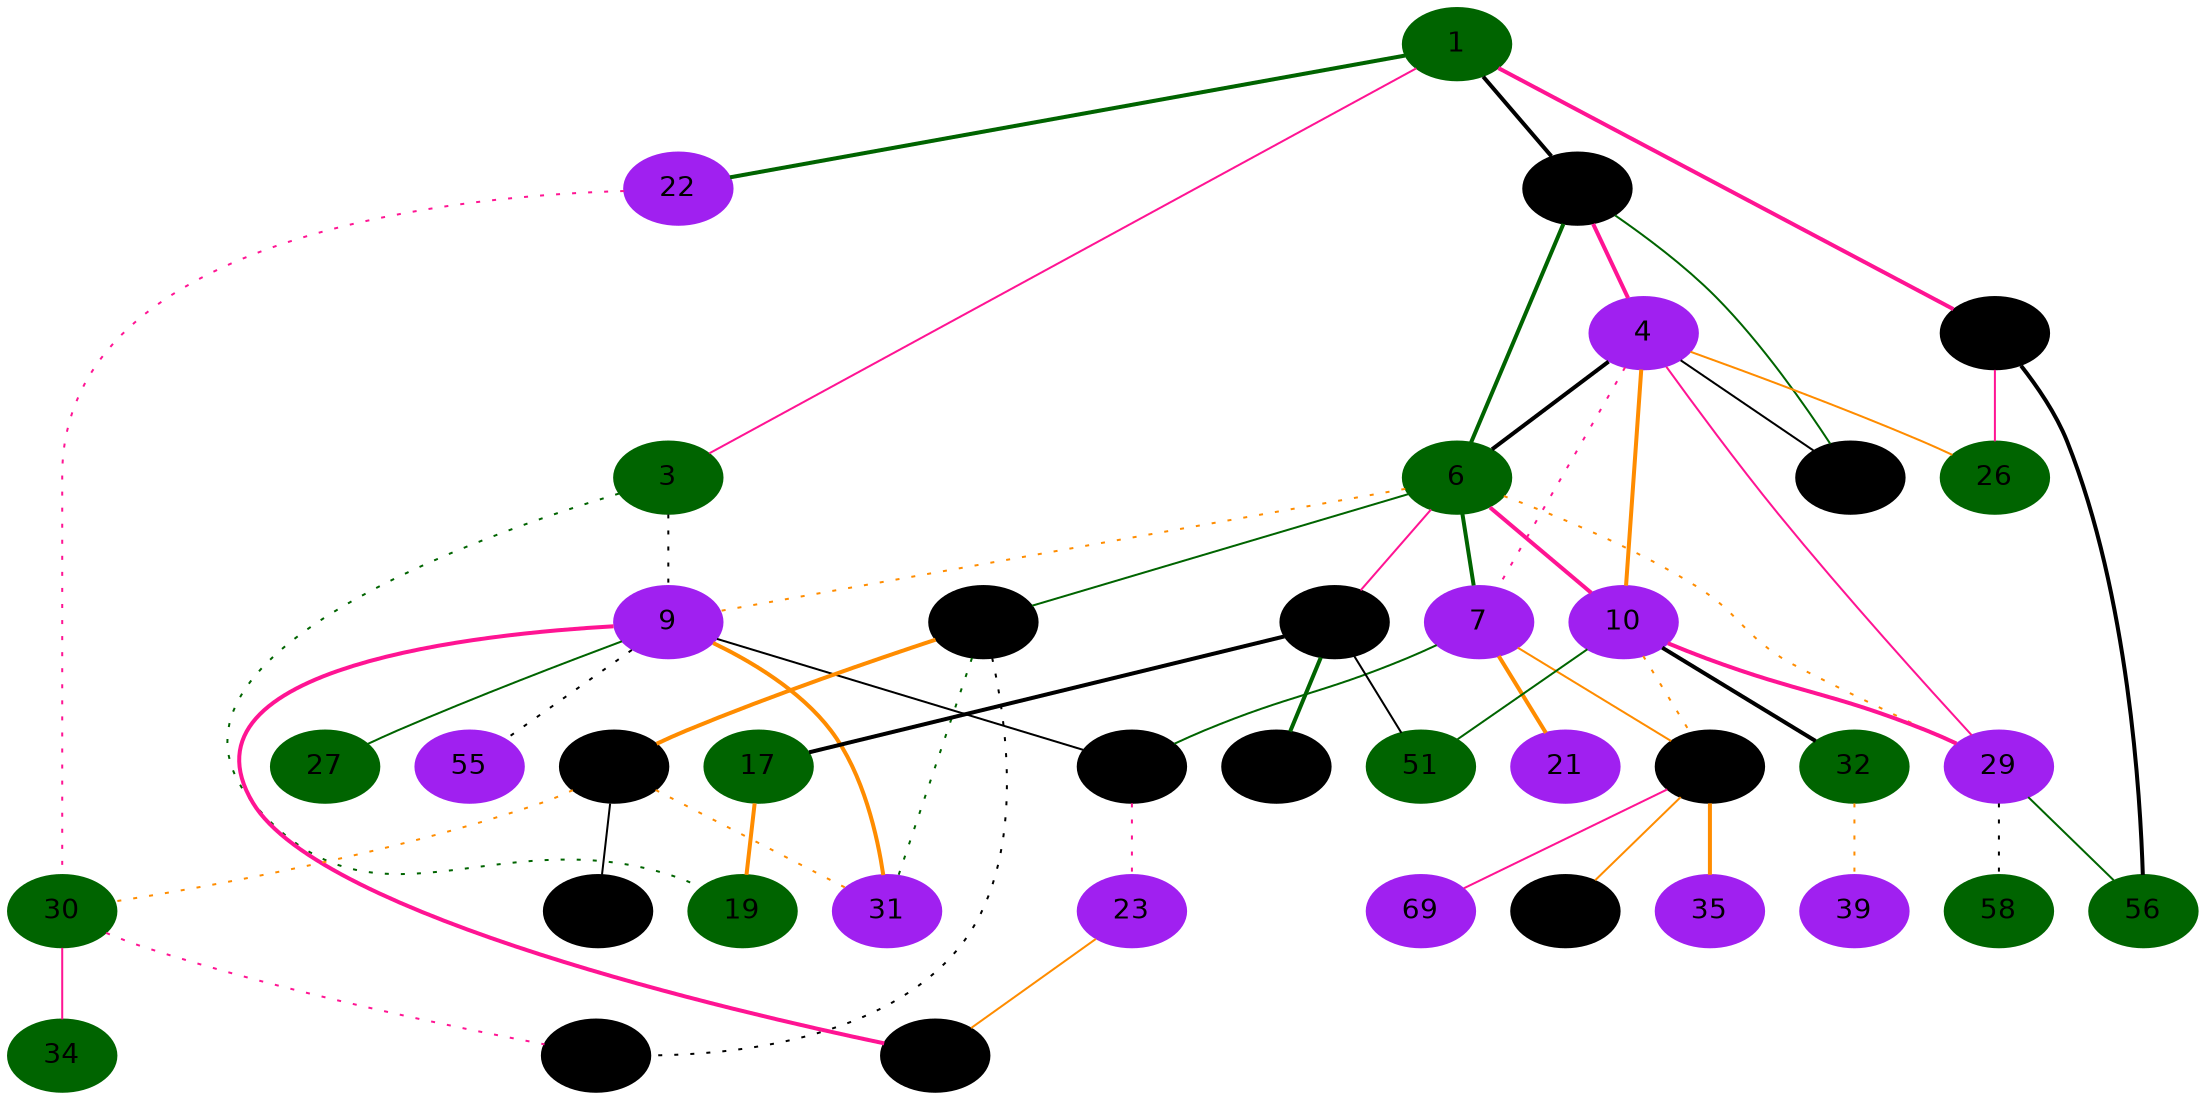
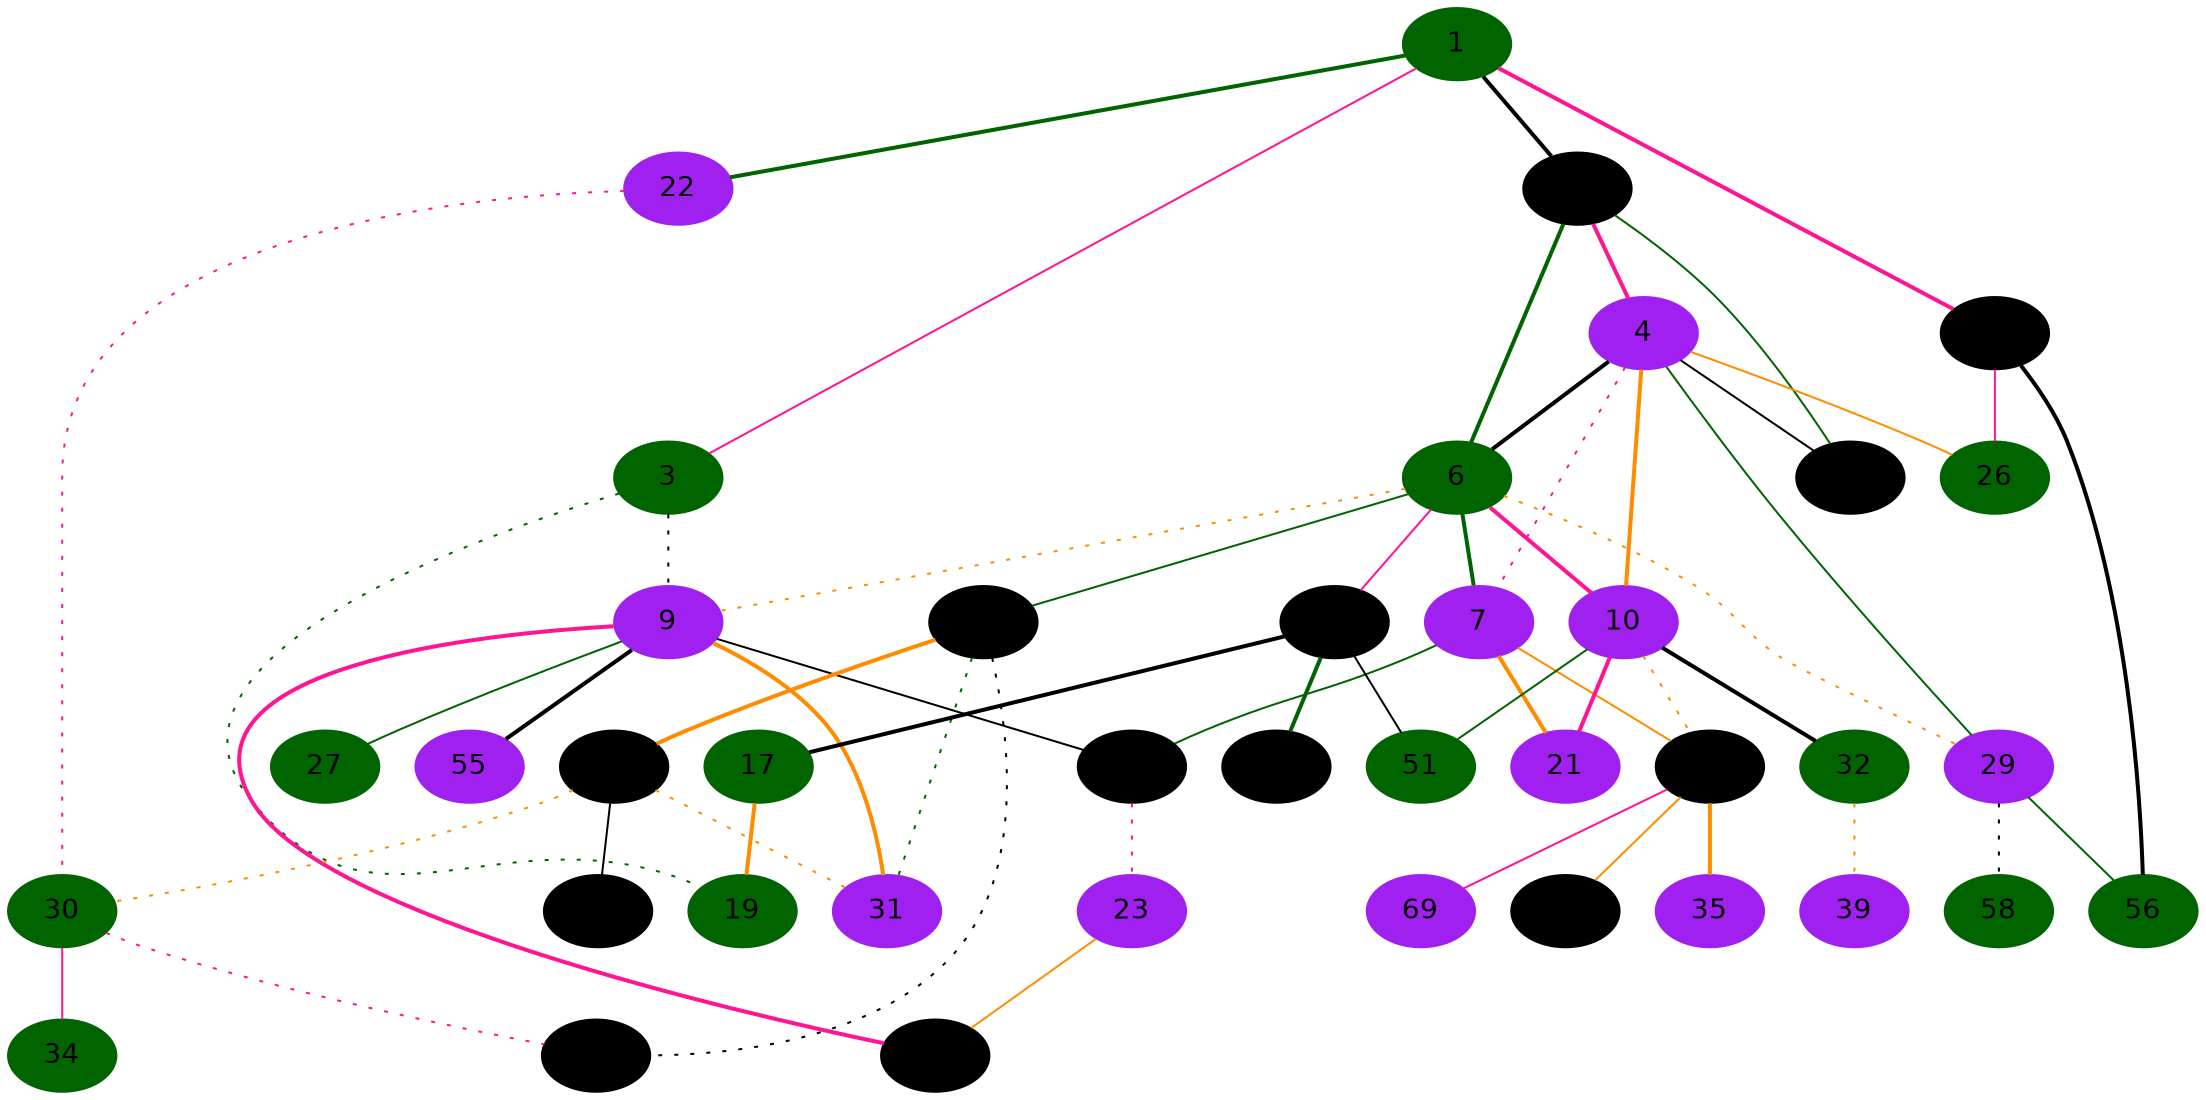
(1813, 556) -> (1813, 556)
(1813, 692) -> (1600, 682)
(569, 694) -> (569, 694)
